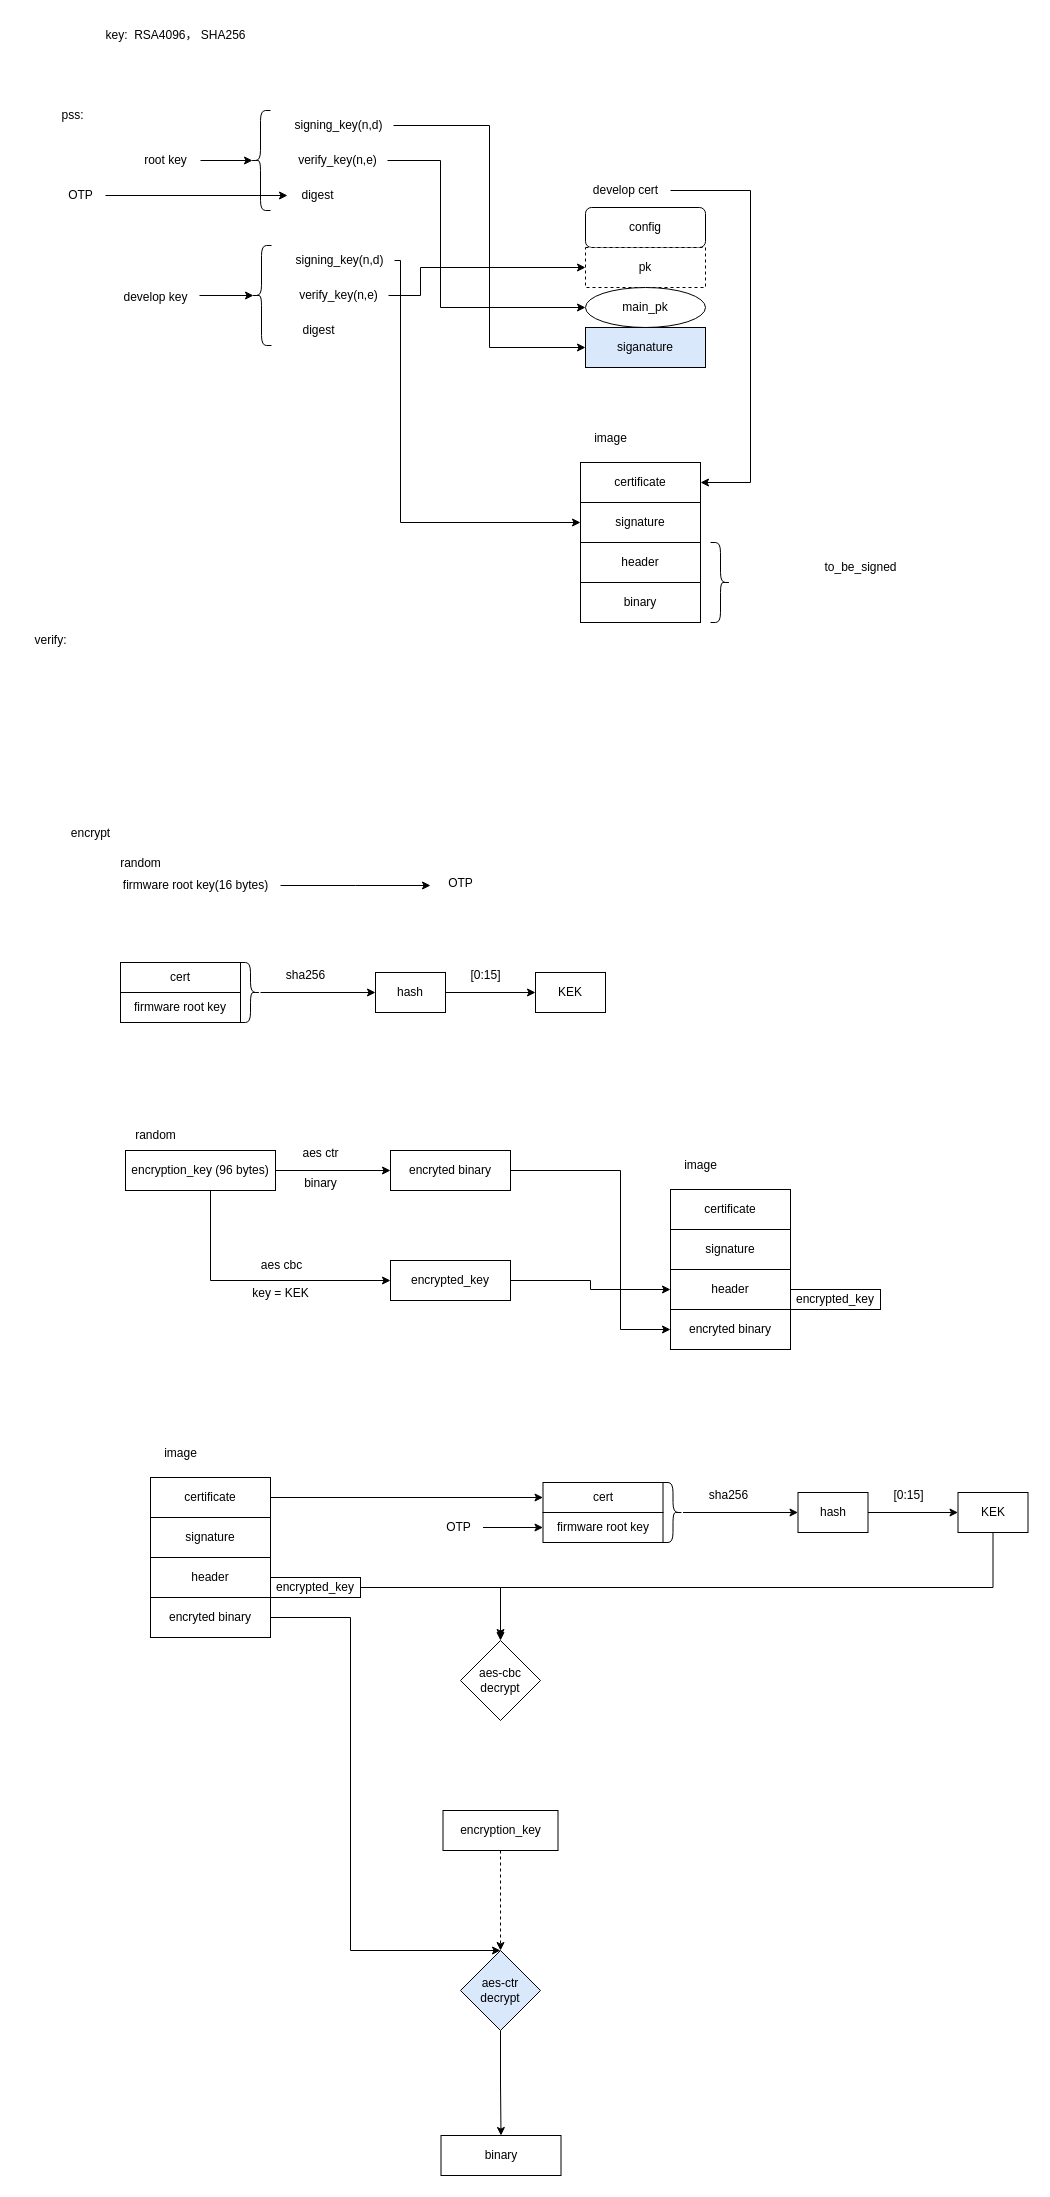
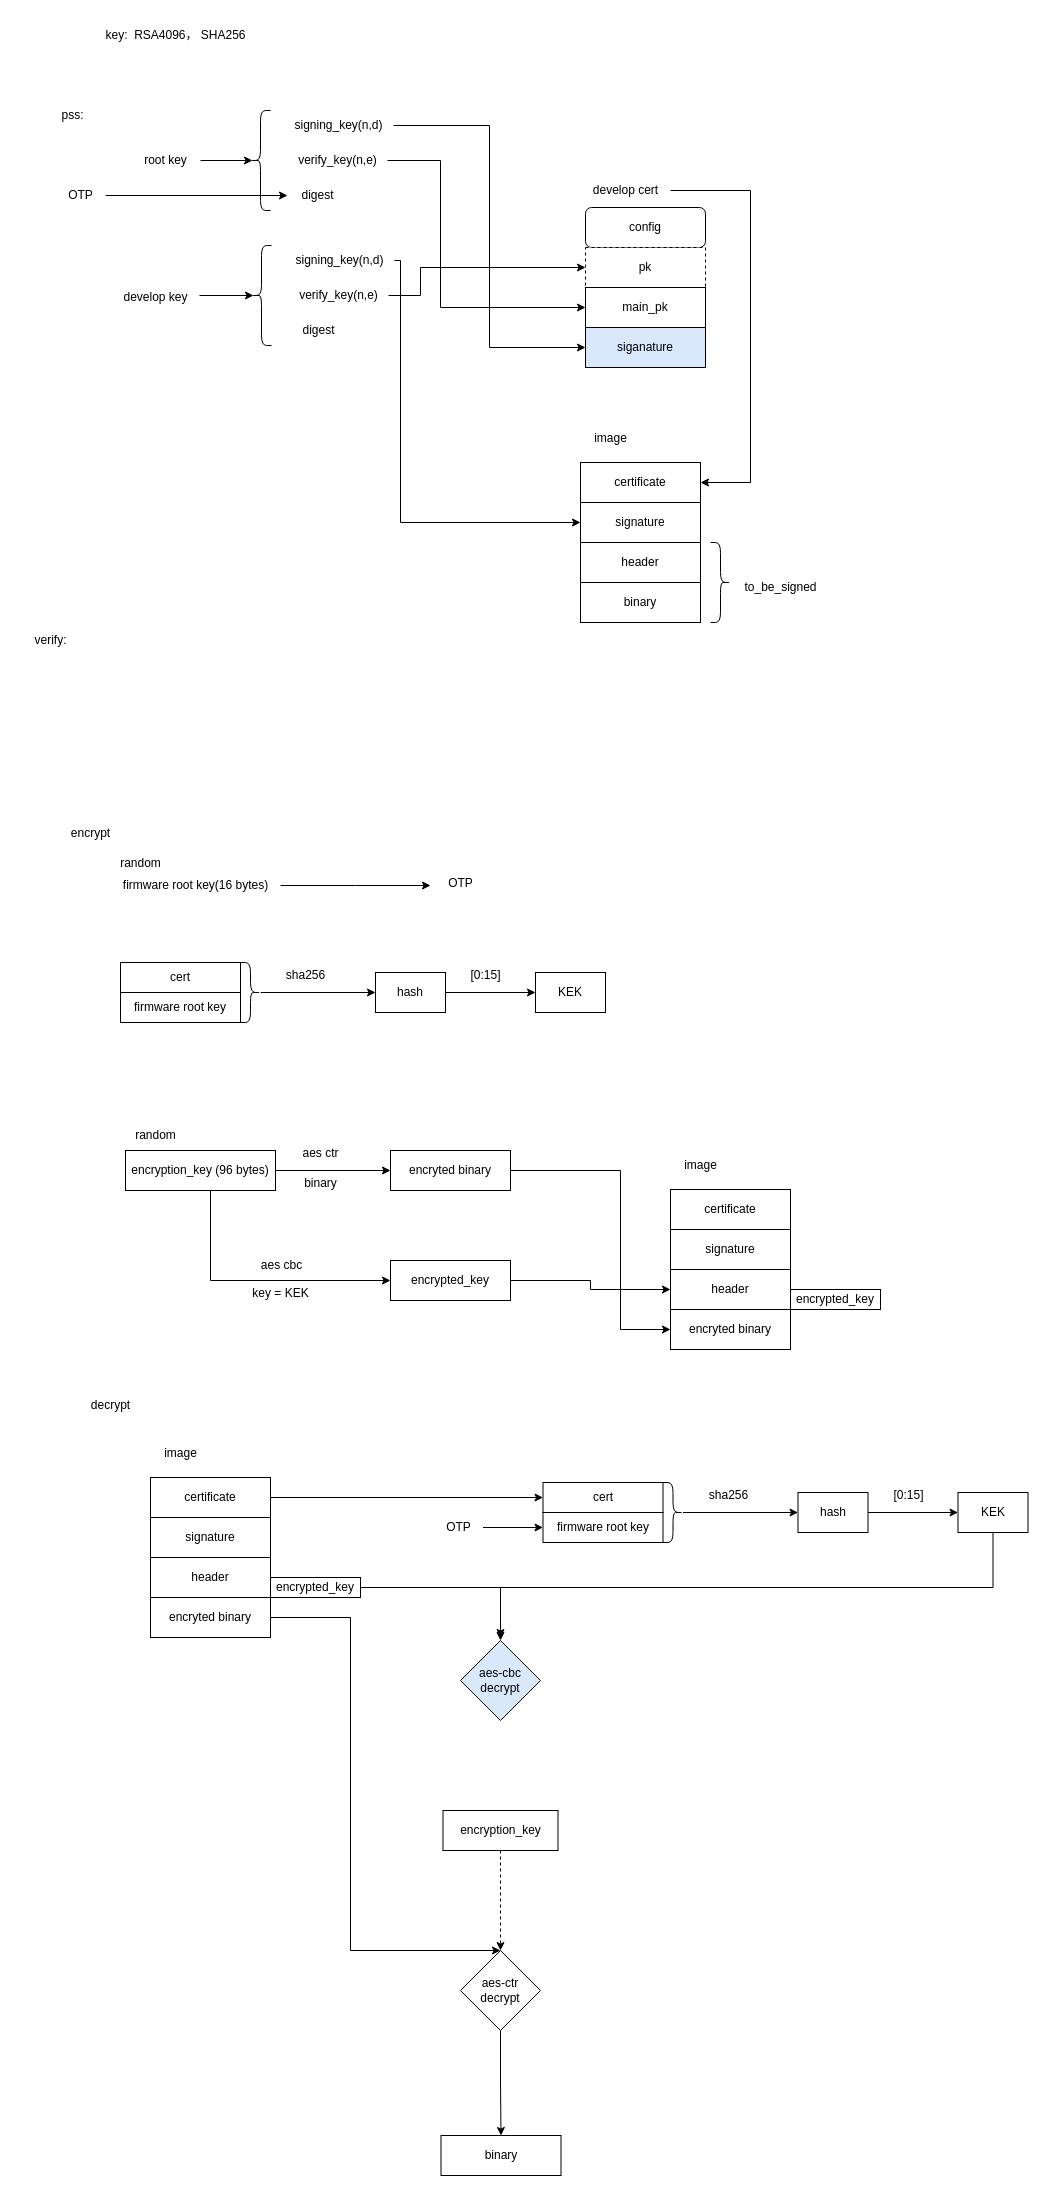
(646, 308) -> (646, 308)
(861, 568) -> (781, 588)
none -> (111, 1406)
(501, 1681) -> (501, 1681)
(501, 1991) -> (501, 1991)
